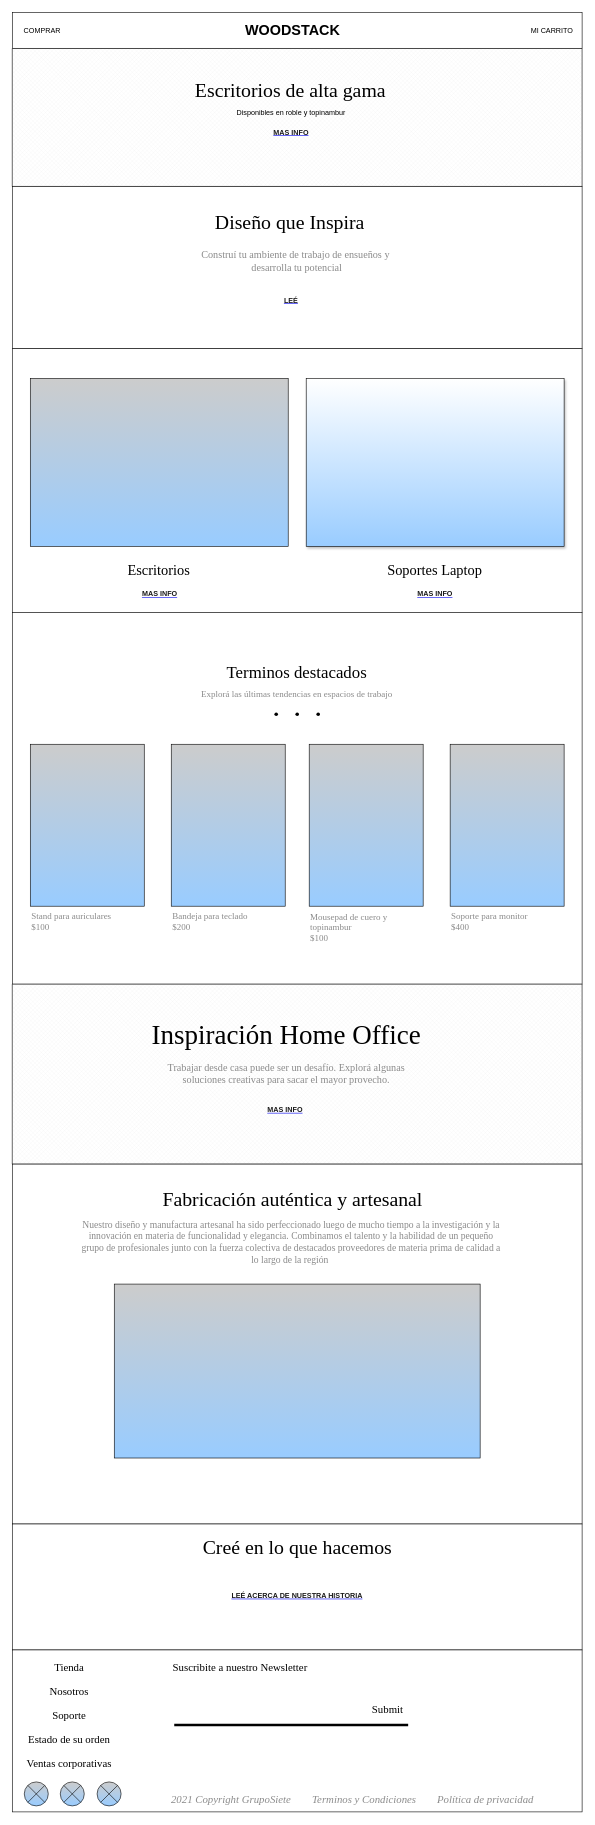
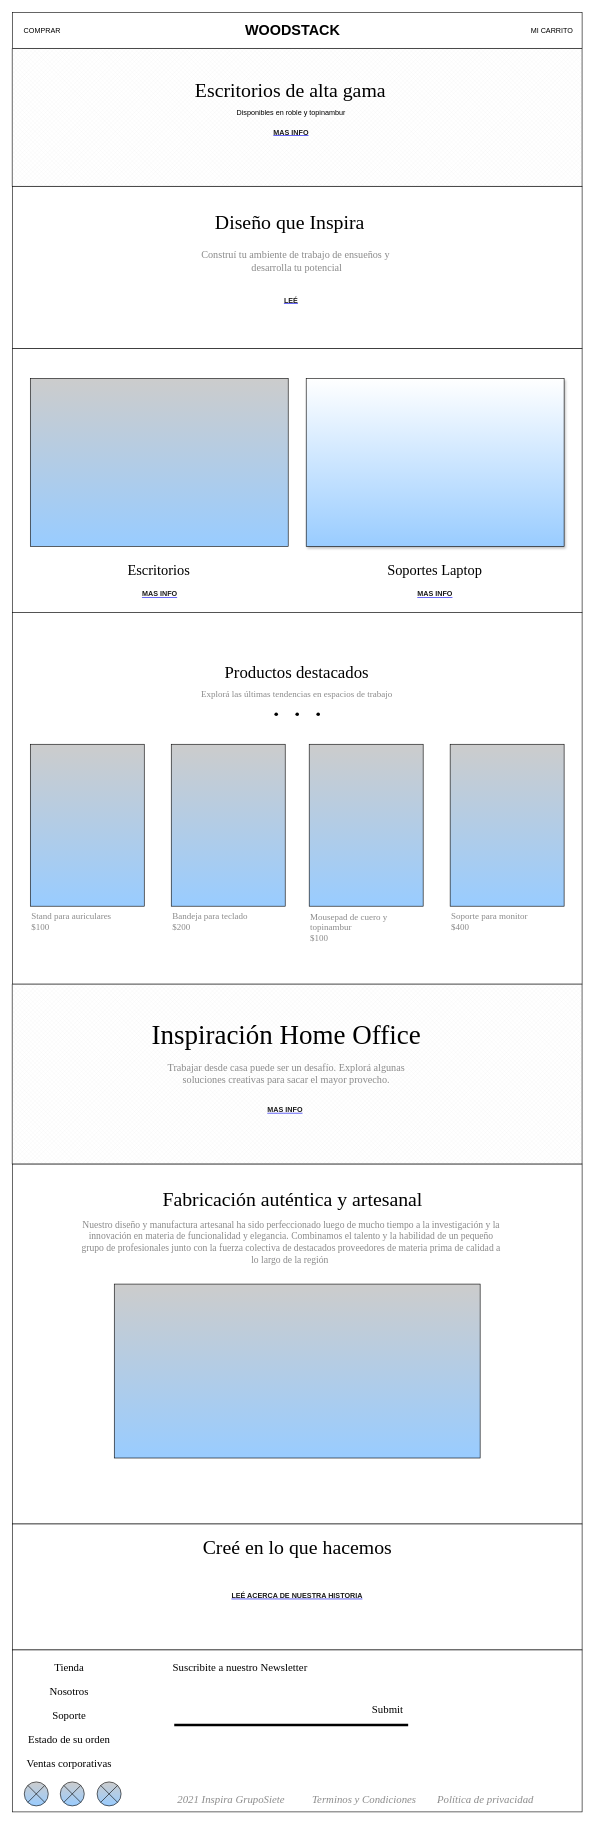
(297, 672) -> (297, 672)
(231, 1800) -> (231, 1800)
